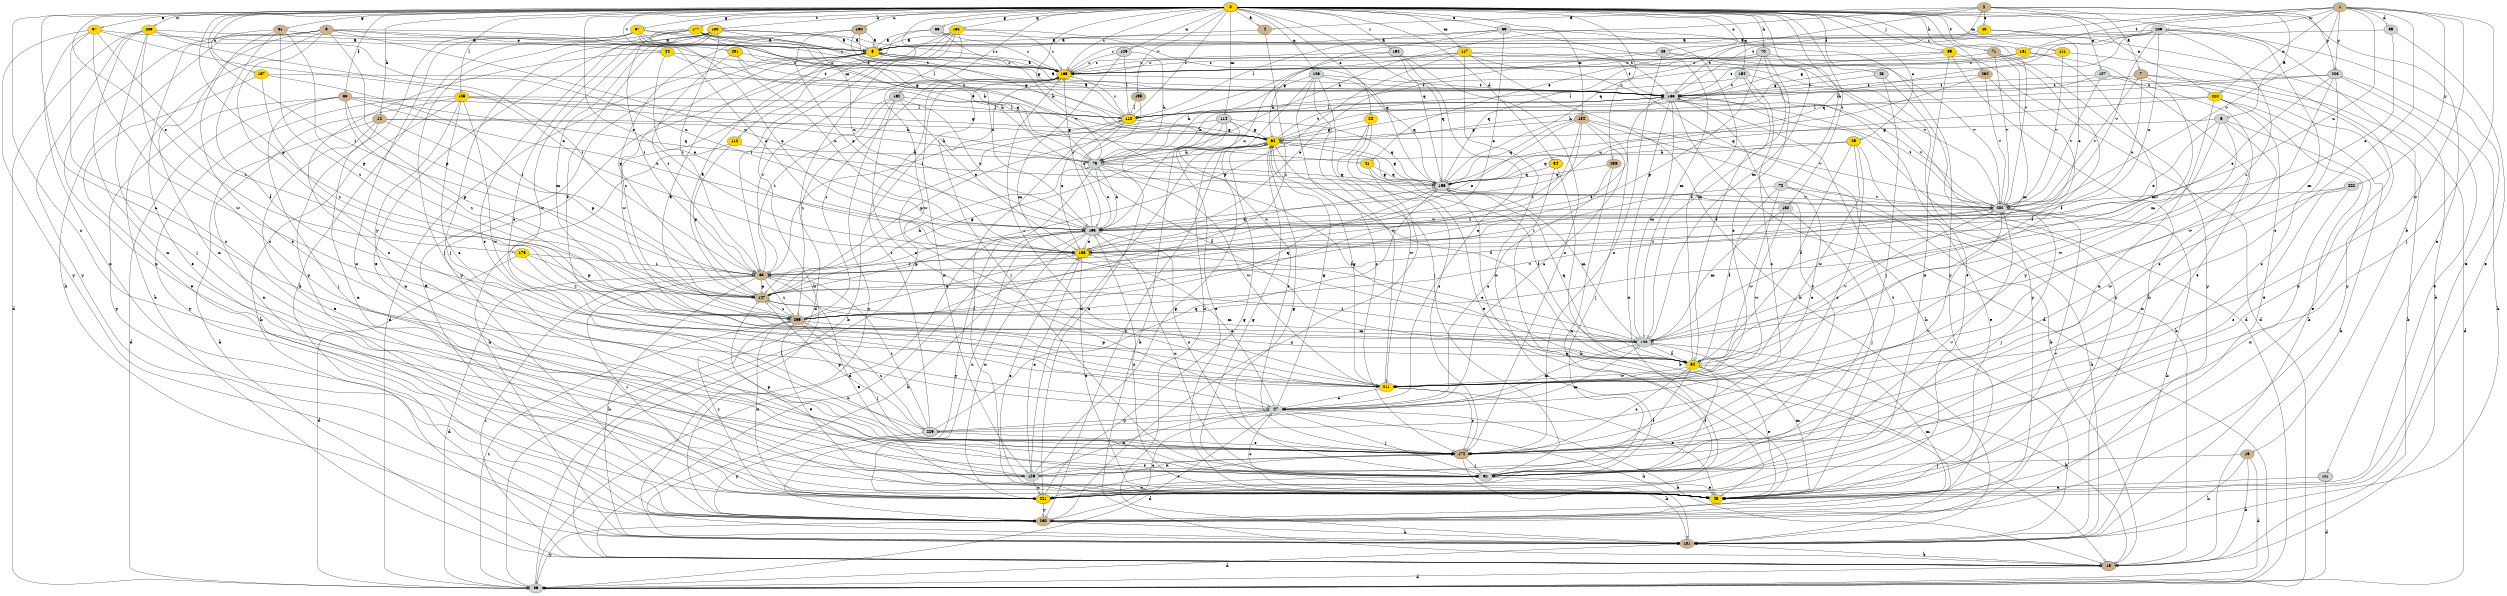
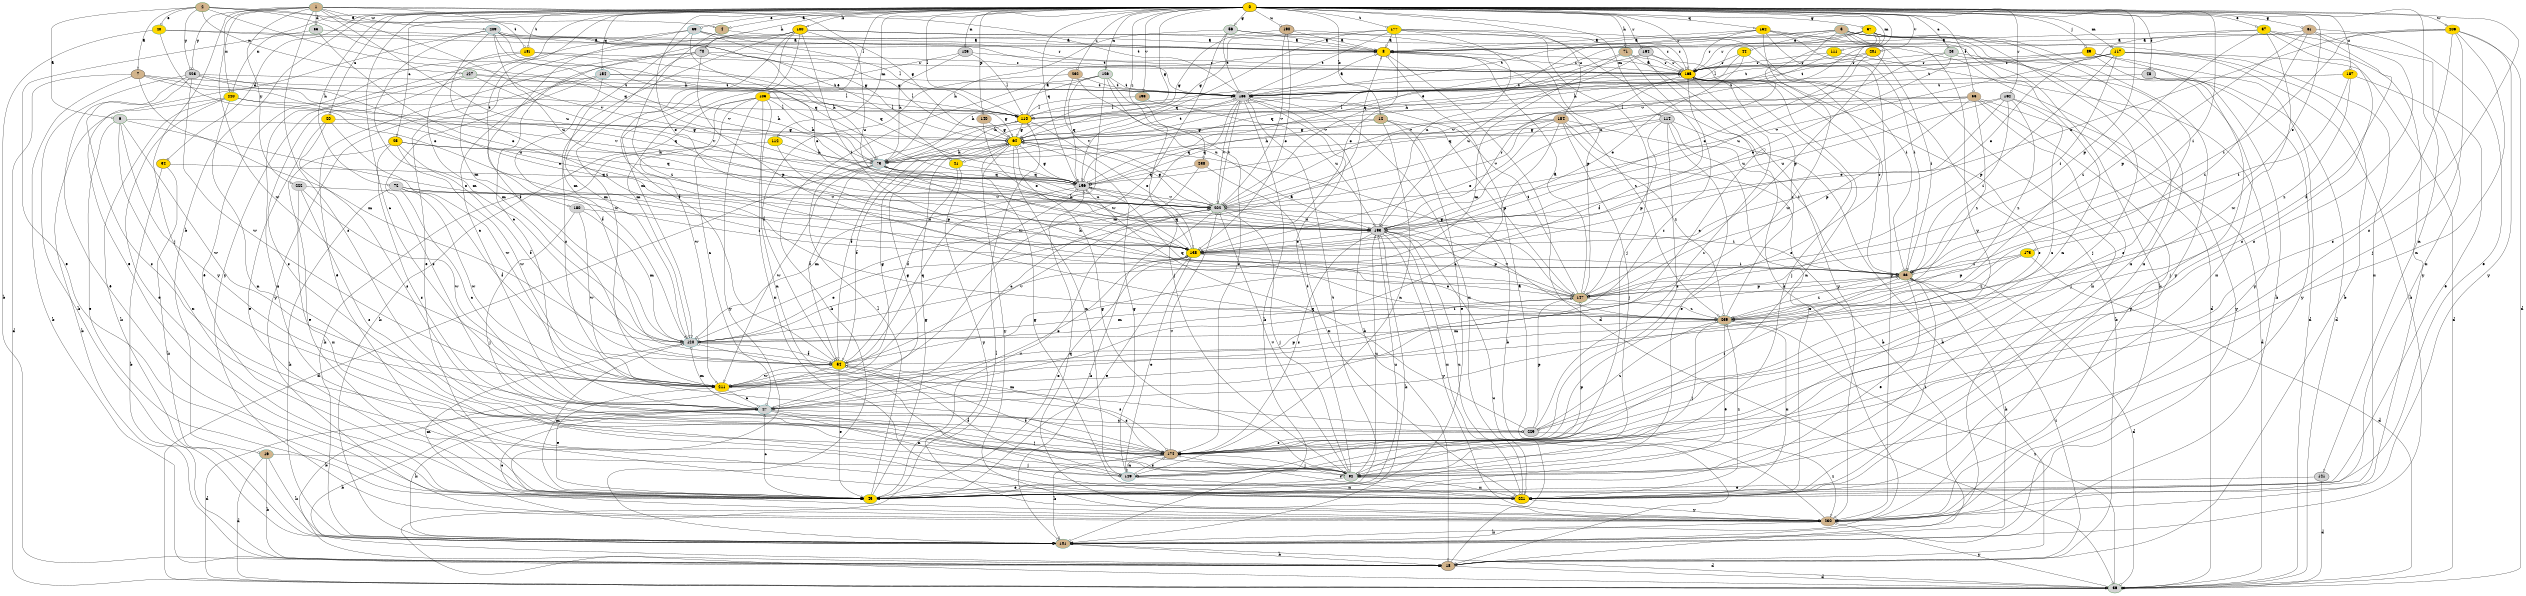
none -> (984, 119)
(737, 477) -> (1833, 477)
